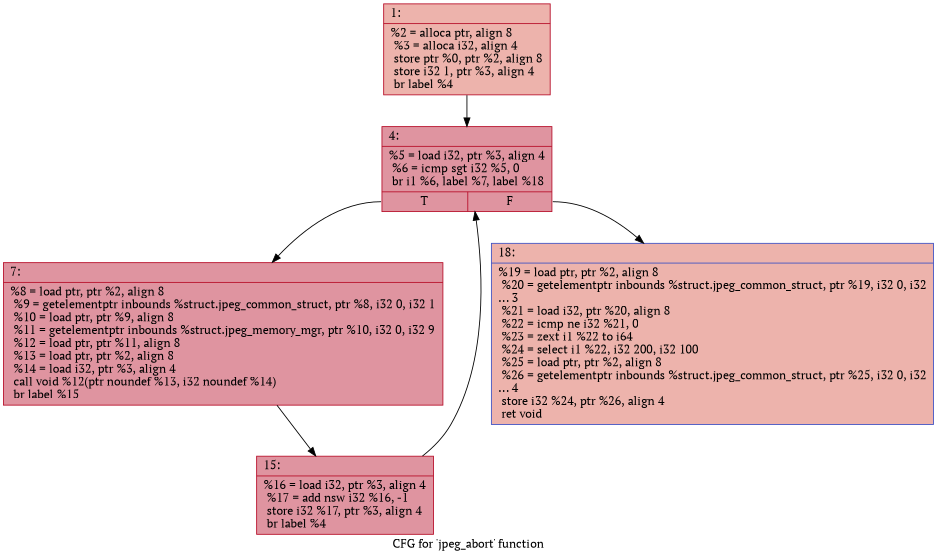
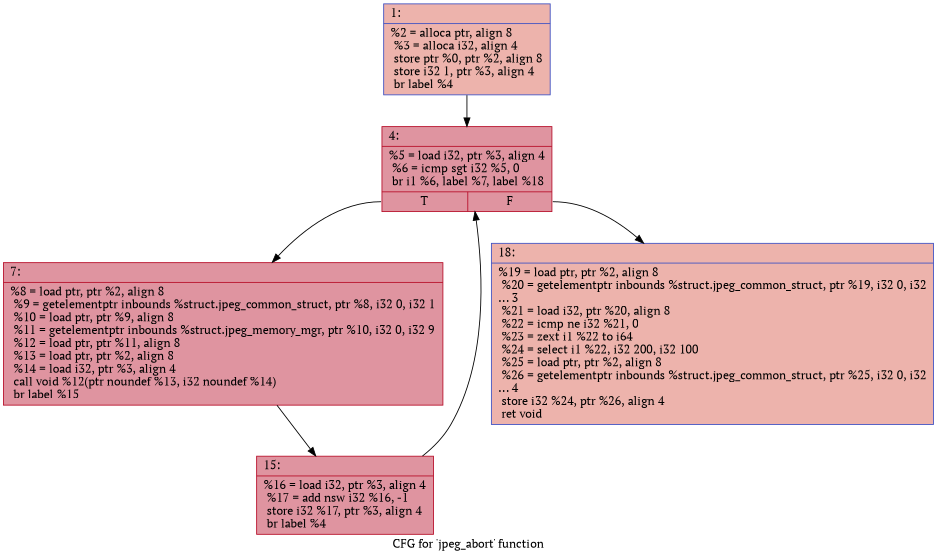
(467, 49) -> (467, 49)
